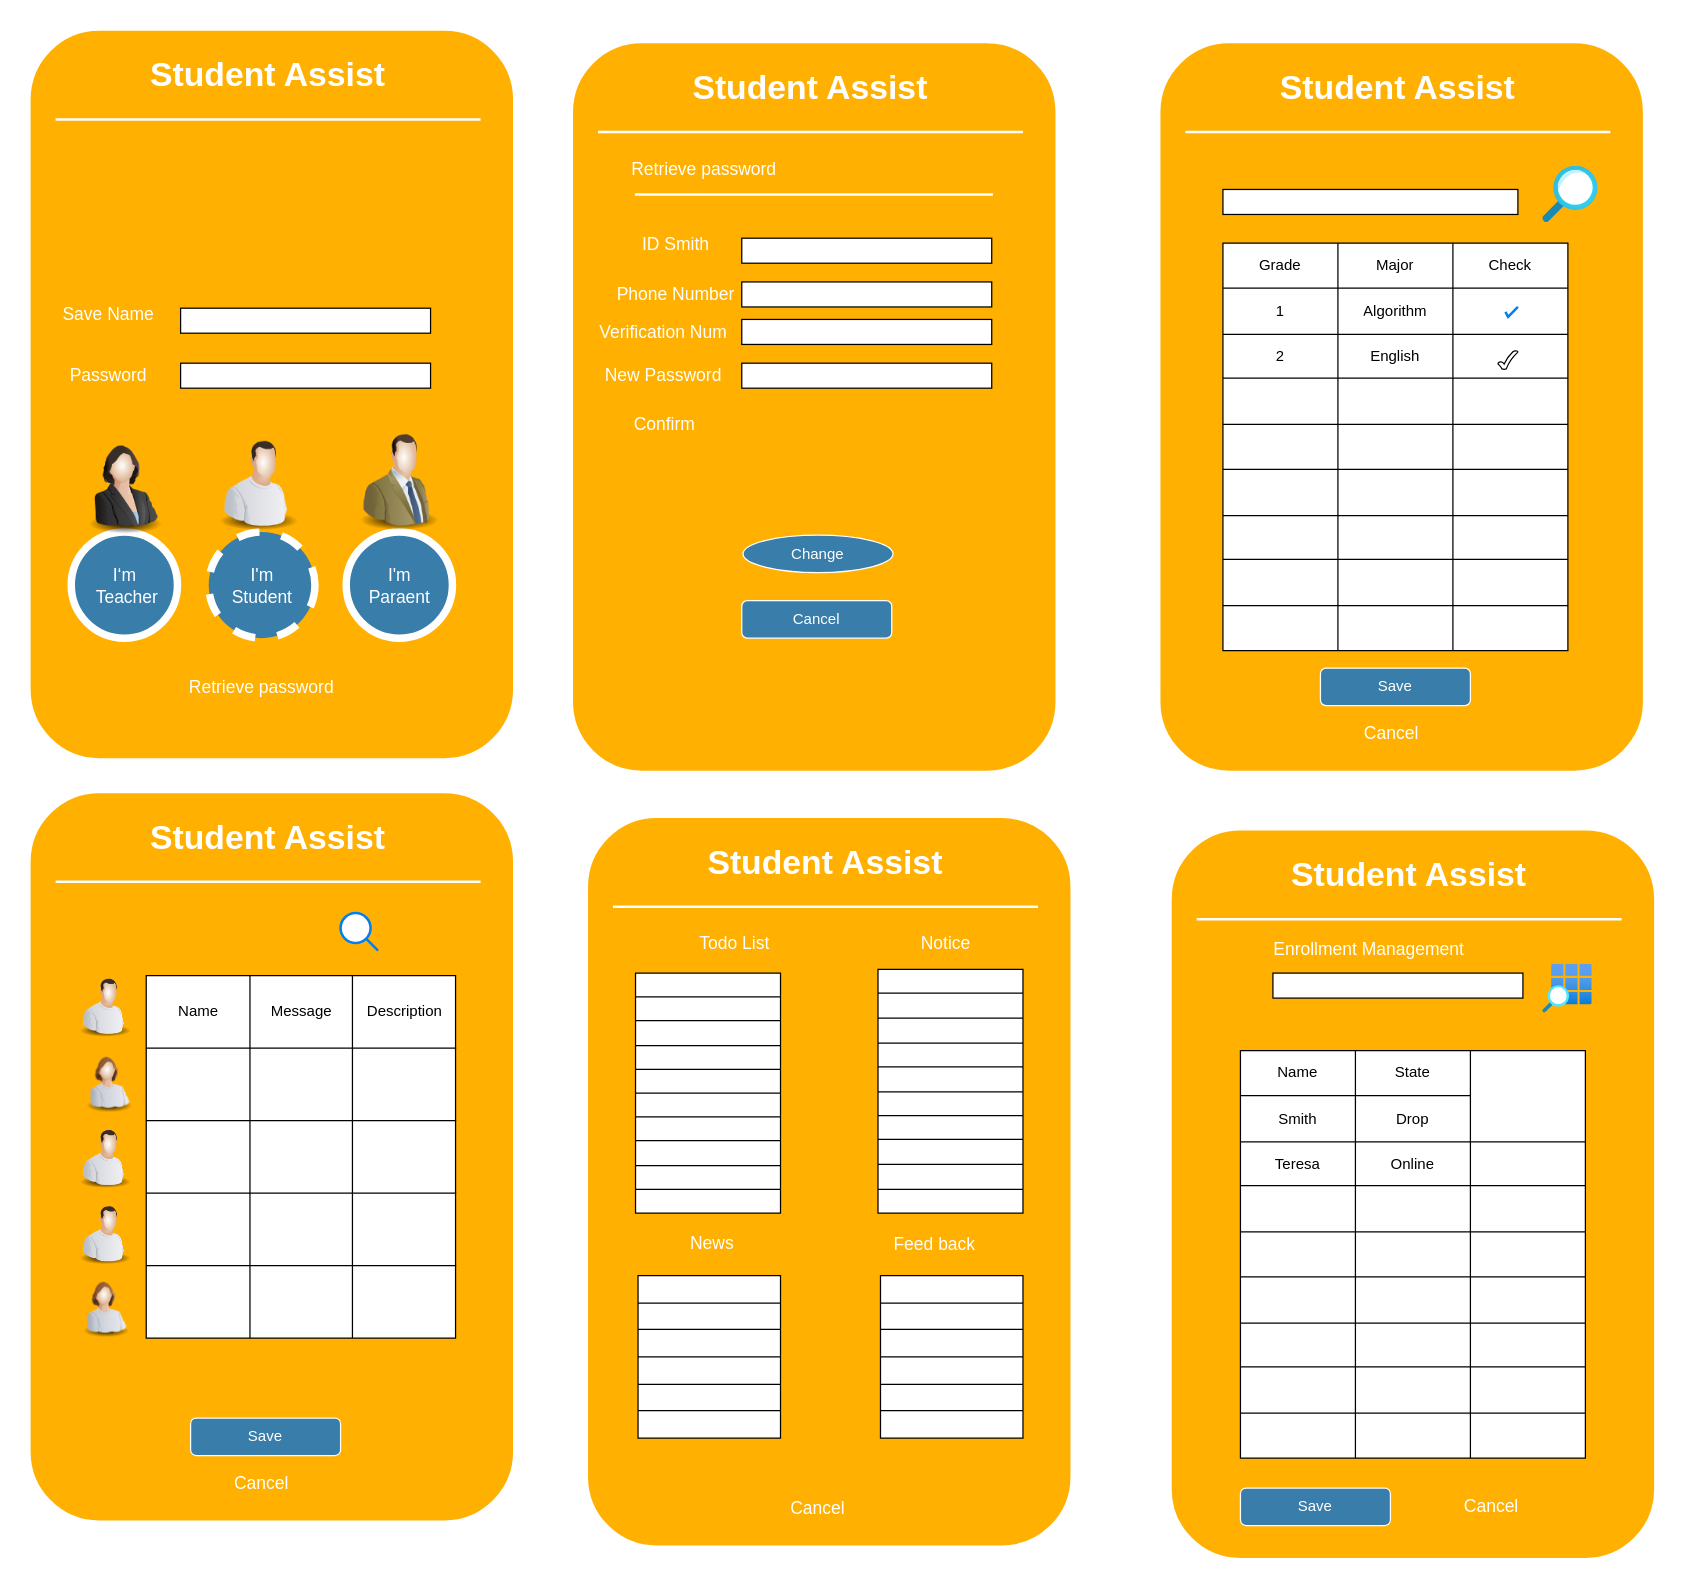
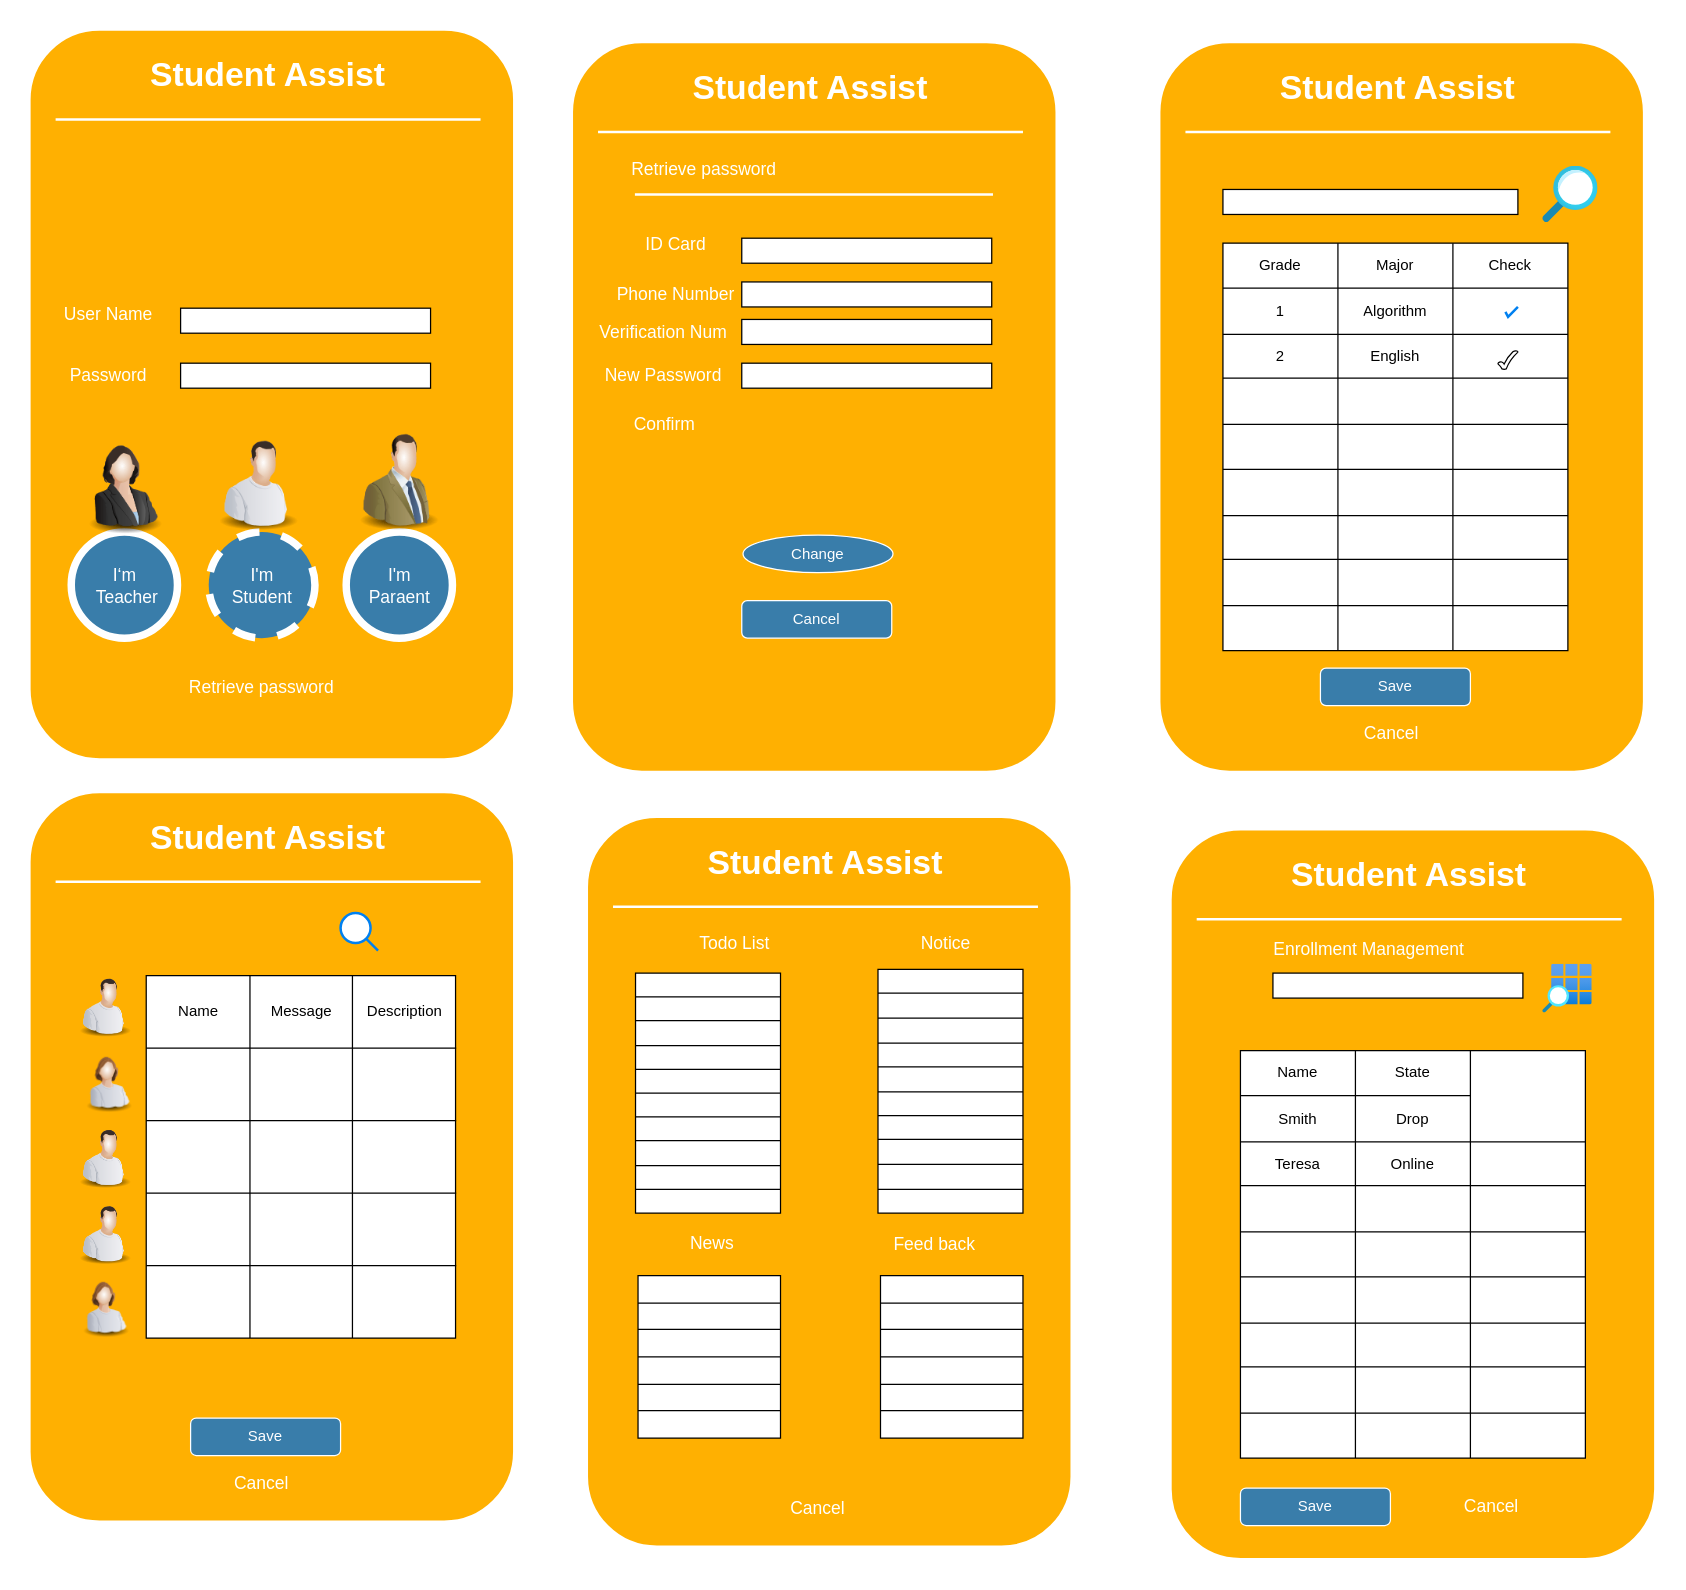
(676, 244) -> (676, 244)
(109, 314) -> (109, 314)
